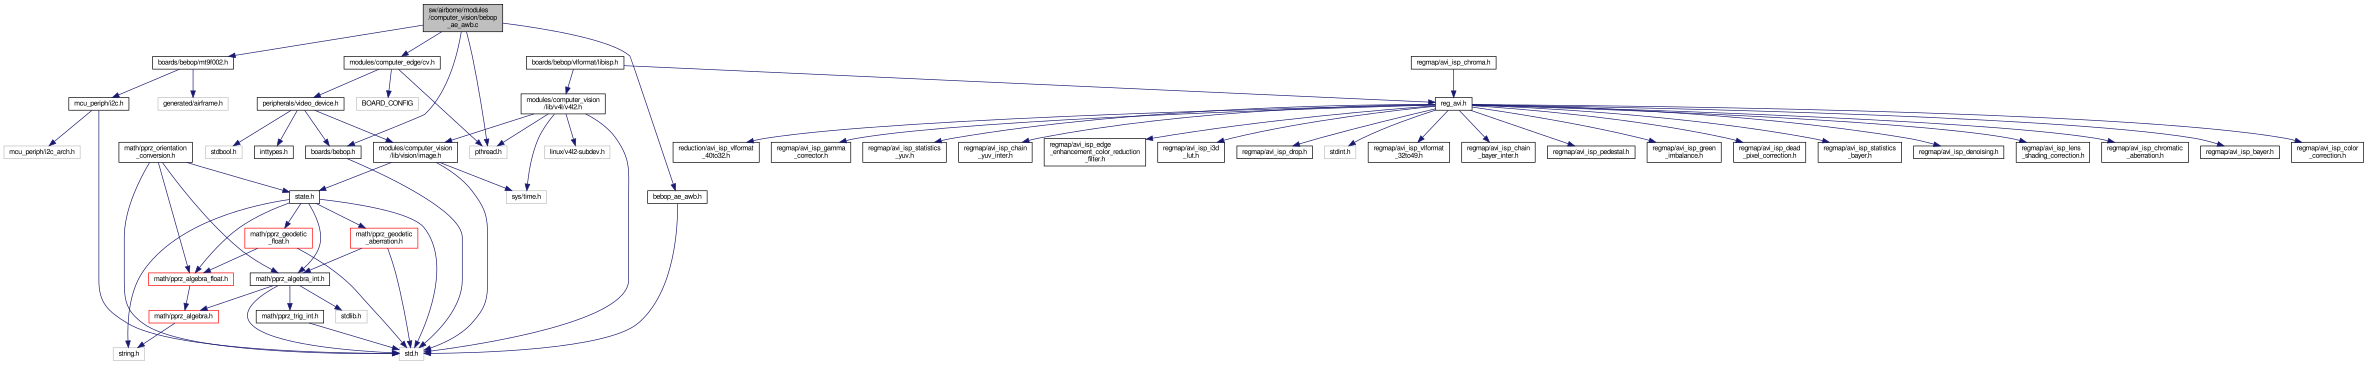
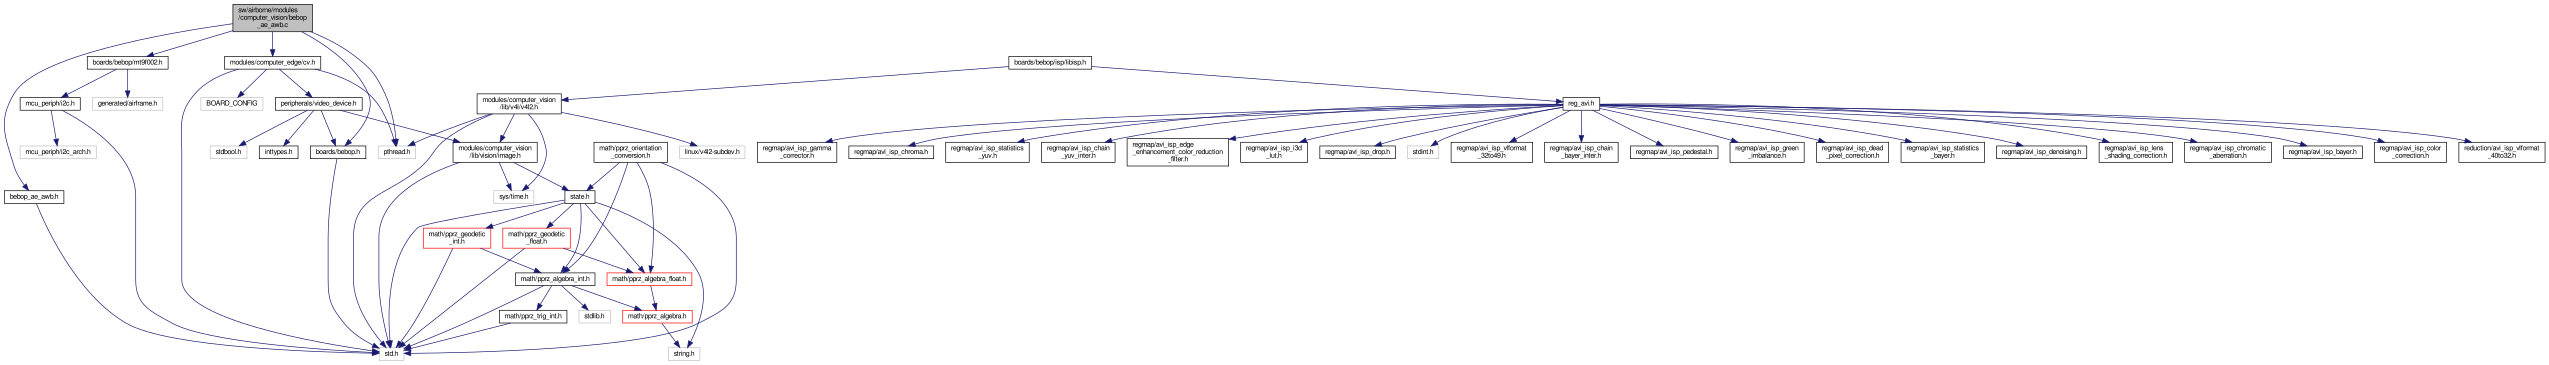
(575, 63) -> (1050, 63)
(1454, 80) -> (1109, 123)
(384, 238) -> (457, 238)
none -> (182, 265)
